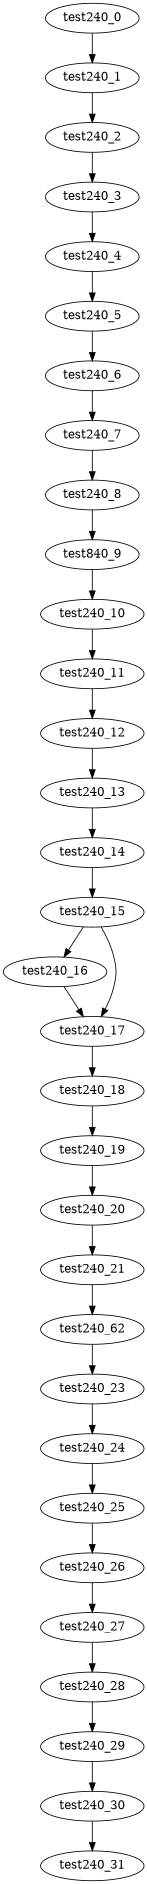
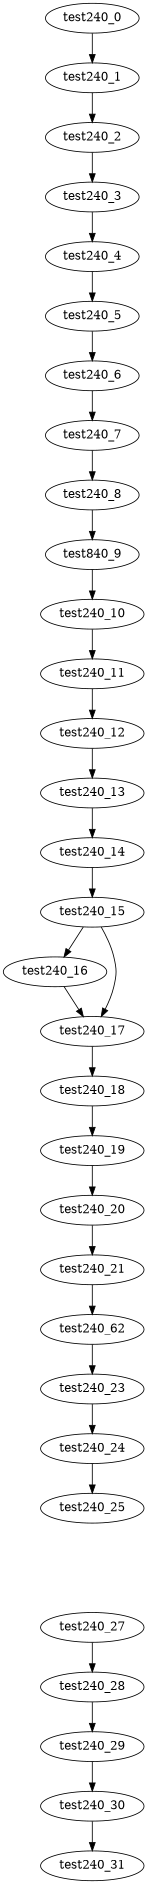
(92, 1568) -> none
